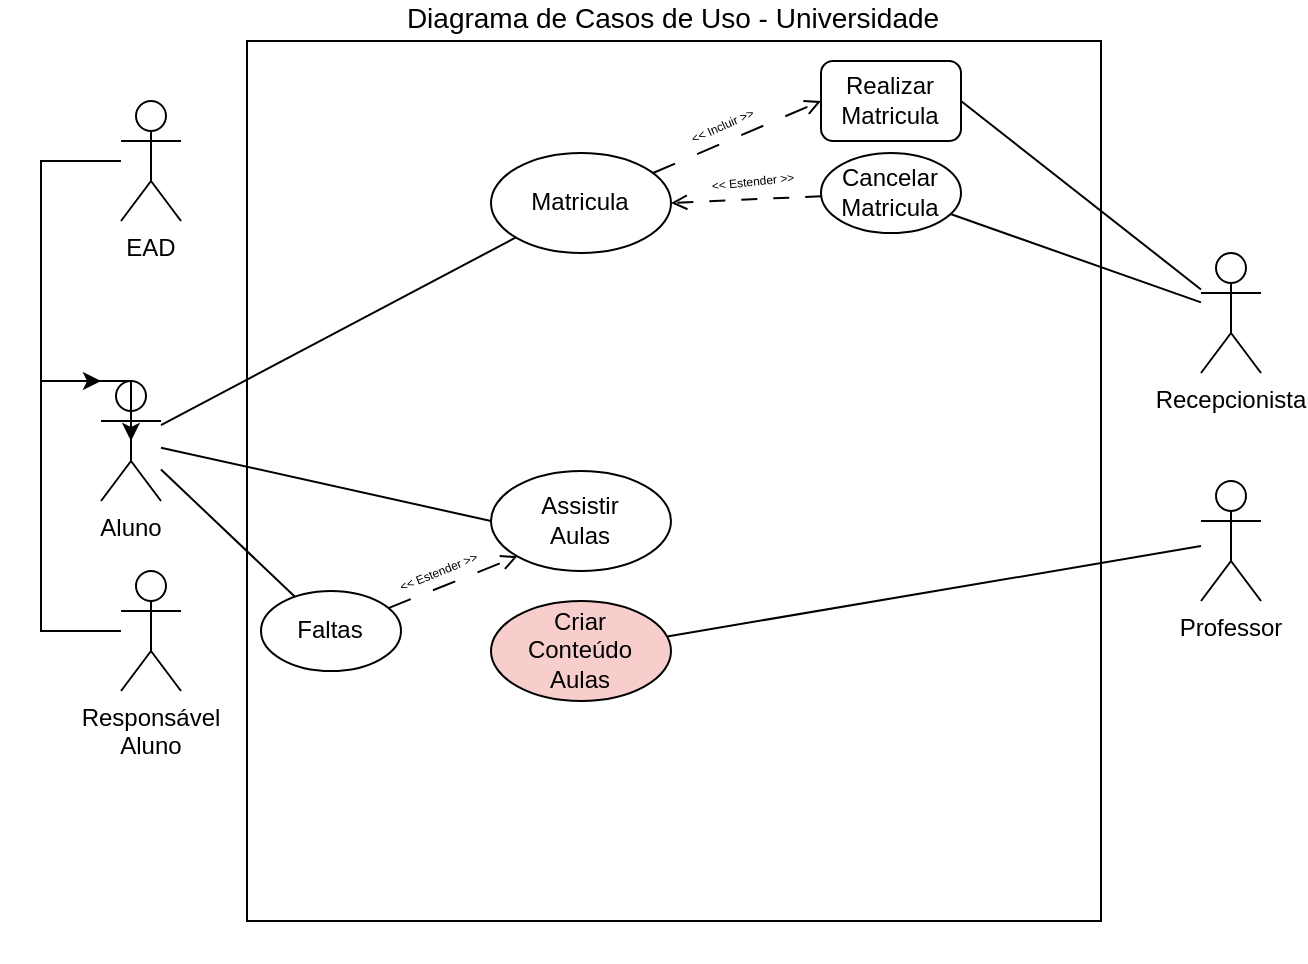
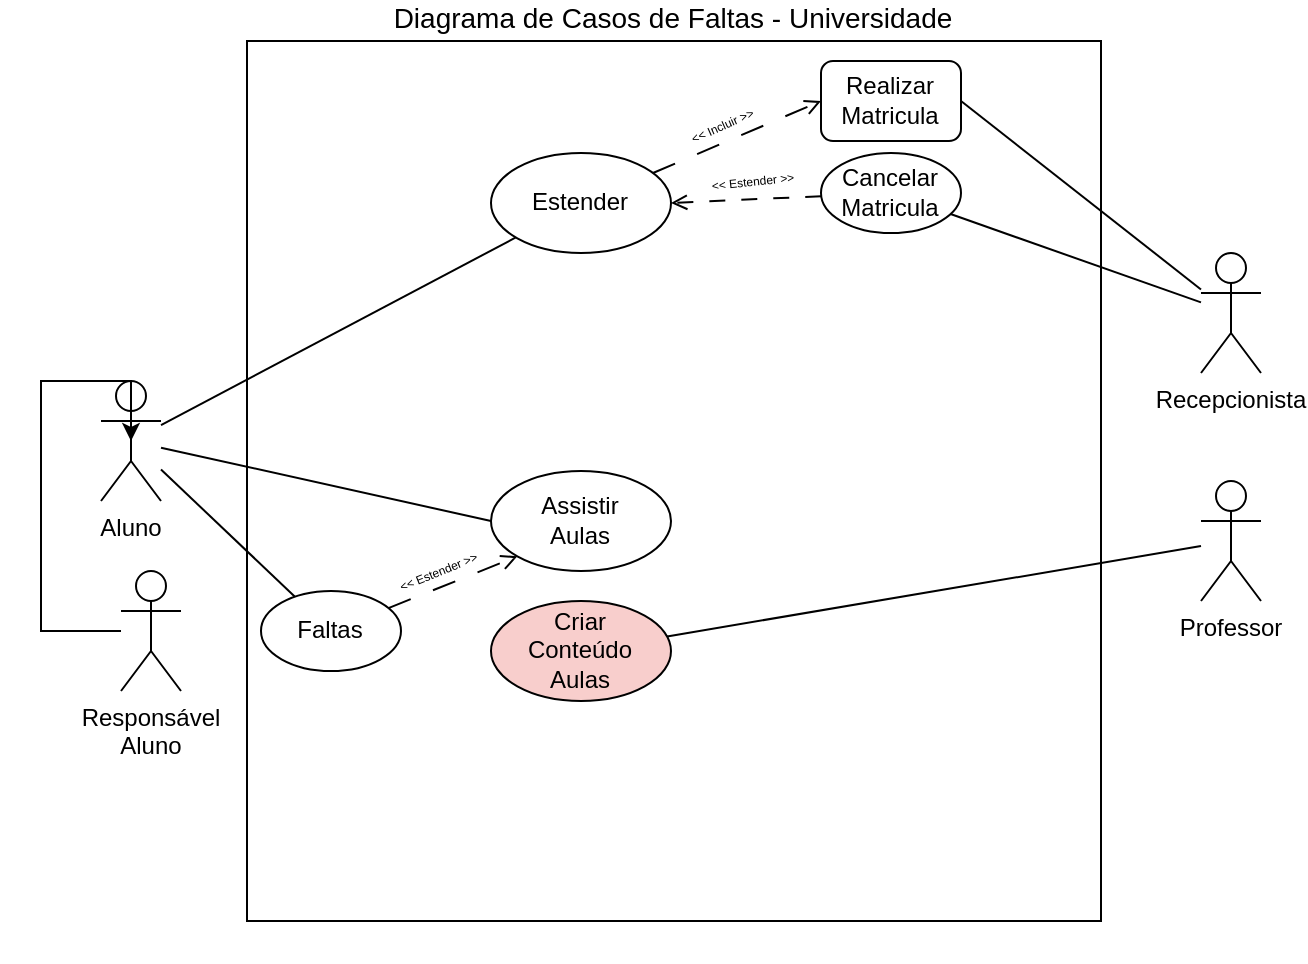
(674, 21) -> (674, 21)
(151, 161) -> none
(581, 203) -> (581, 203)
(41, 229) -> none
